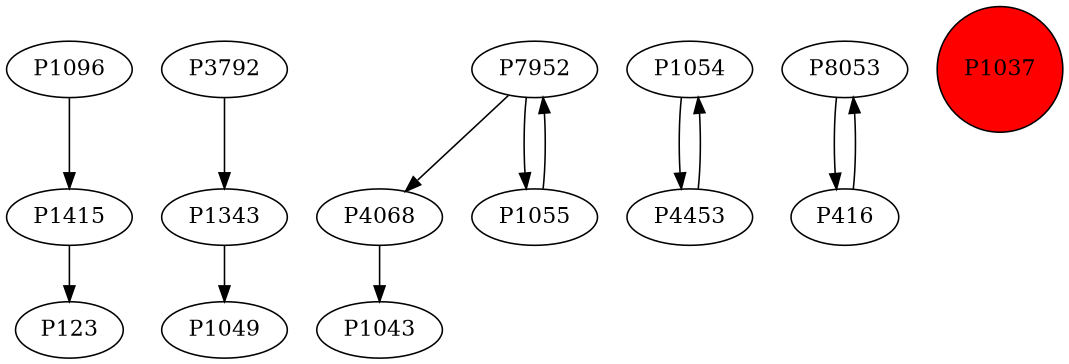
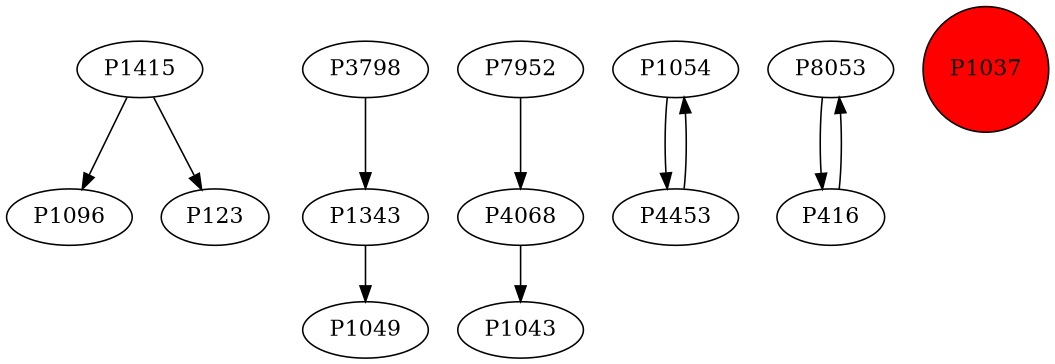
(225, 69) -> (366, 69)
(69, 135) -> (108, 136)
(535, 217) -> none
